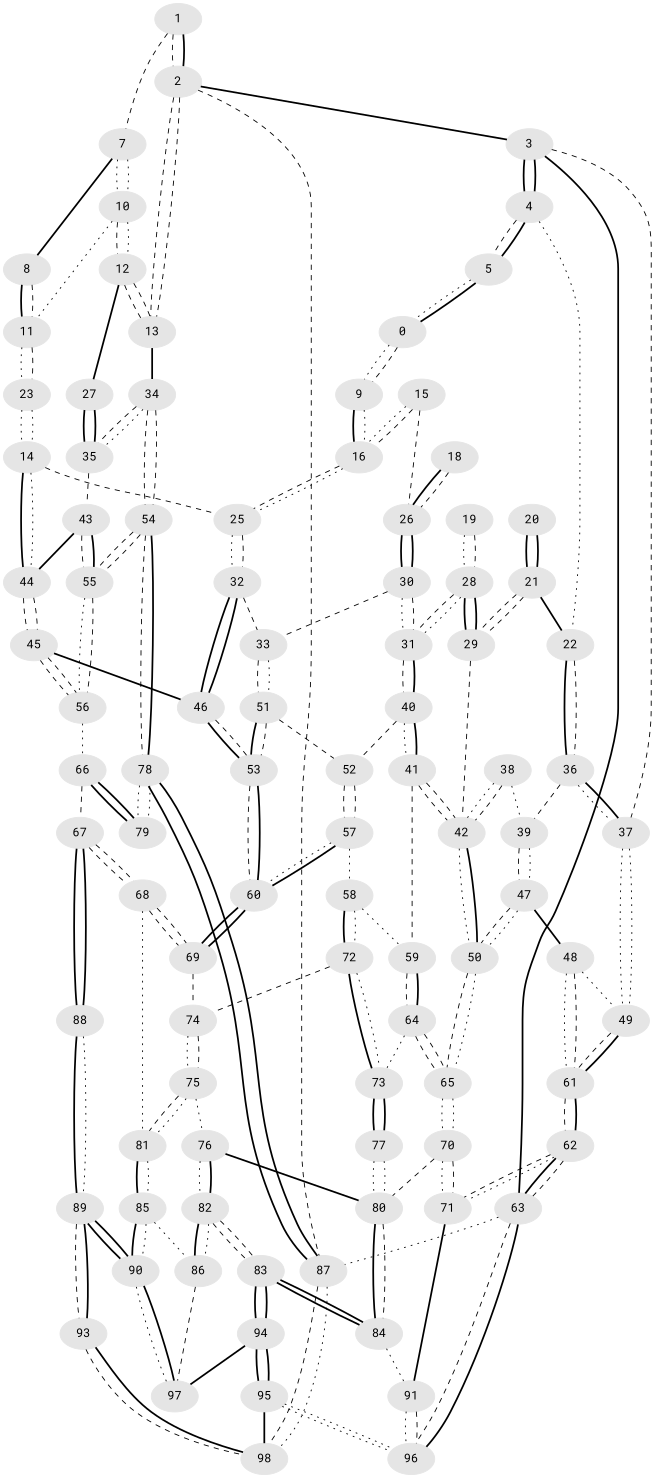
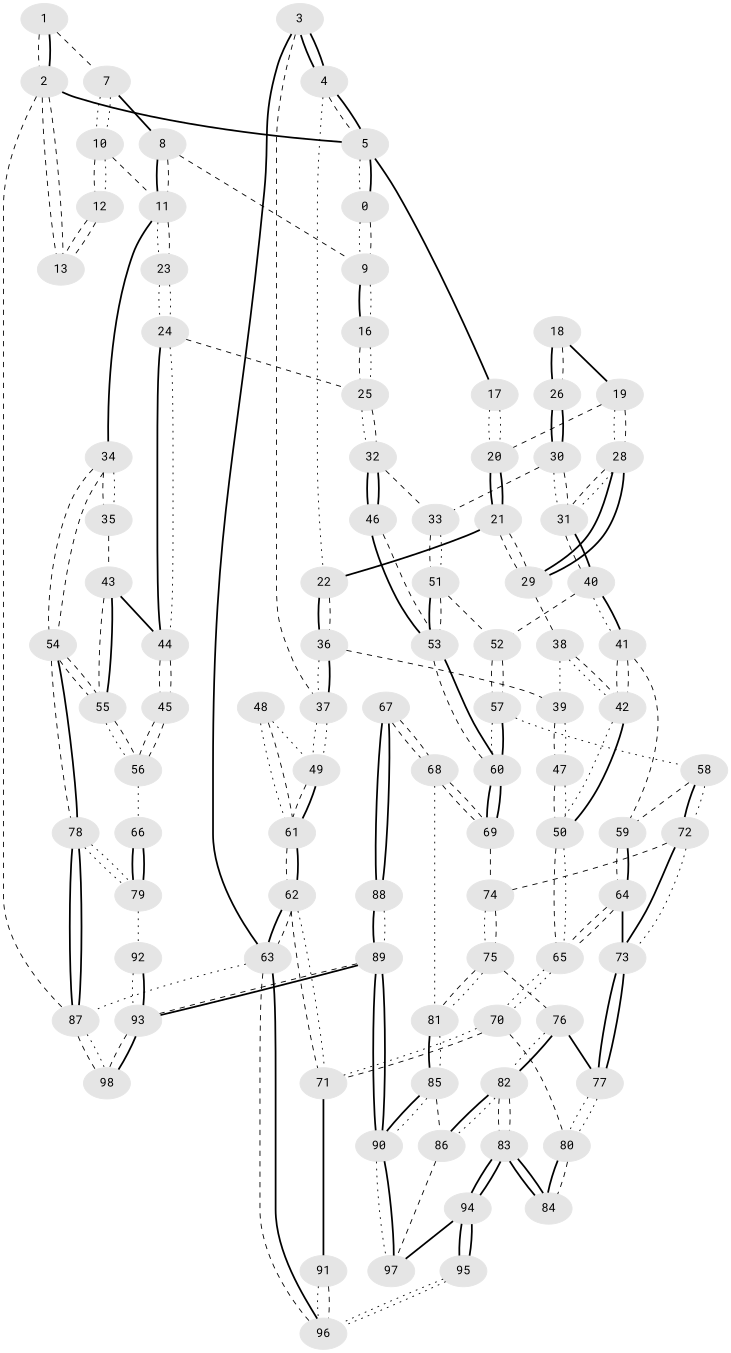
(354, 113) -> (200, 125)
none -> (268, 210)
(75, 270) -> (131, 176)
none -> (589, 363)
(152, 364) -> (115, 328)
(90, 395) -> none
(422, 395) -> none
none -> (495, 395)
none -> (557, 426)
(27, 457) -> (165, 332)
(117, 676) -> none
(466, 739) -> (542, 609)
(81, 802) -> none
(381, 927) -> (663, 802)
(551, 931) -> none
none -> (138, 958)
(396, 1052) -> (623, 927)
(199, 1114) -> (520, 985)
(292, 1177) -> (580, 1052)
(170, 1240) -> (438, 1115)
(395, 1365) -> none
(264, 1428) -> none
